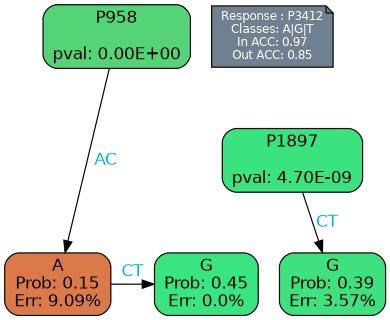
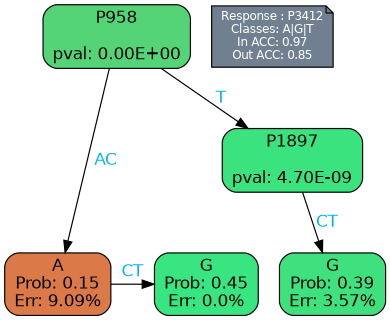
none -> (200, 95)
